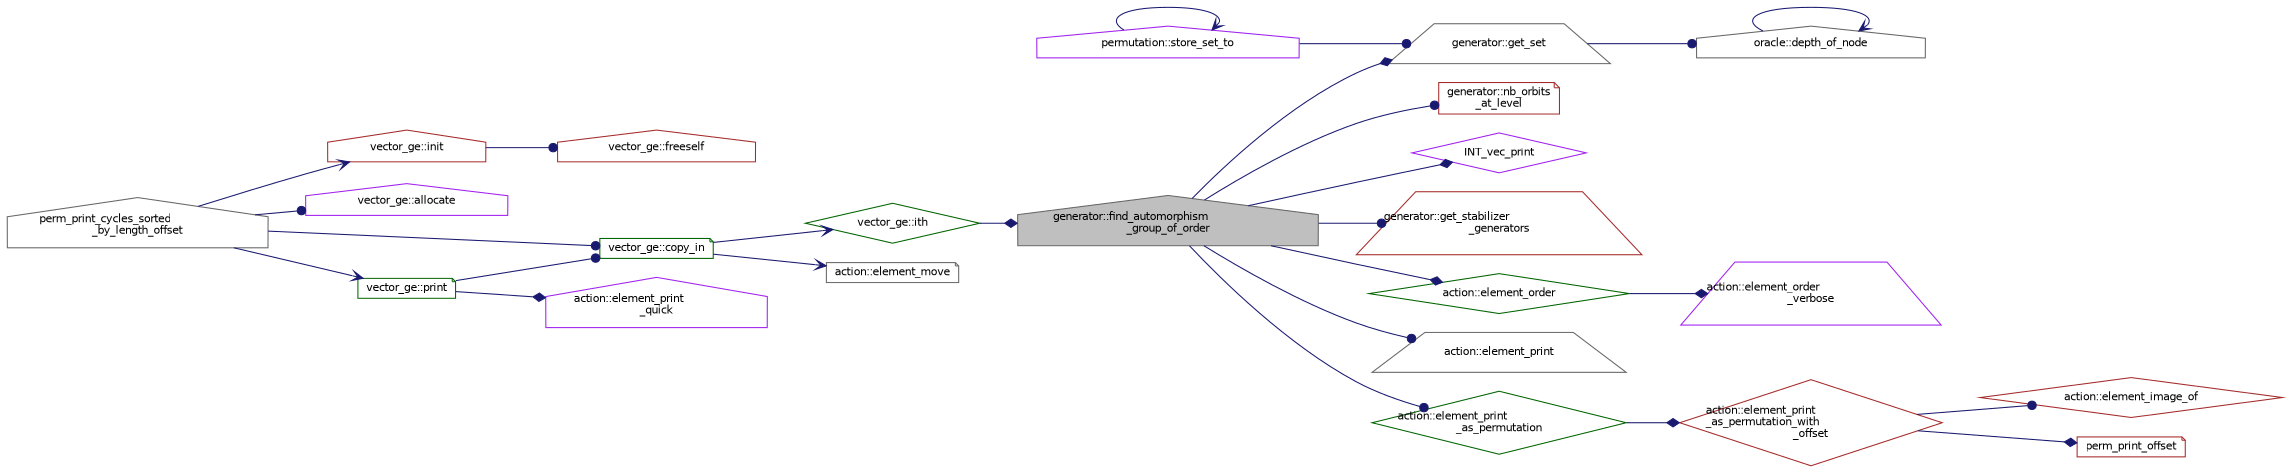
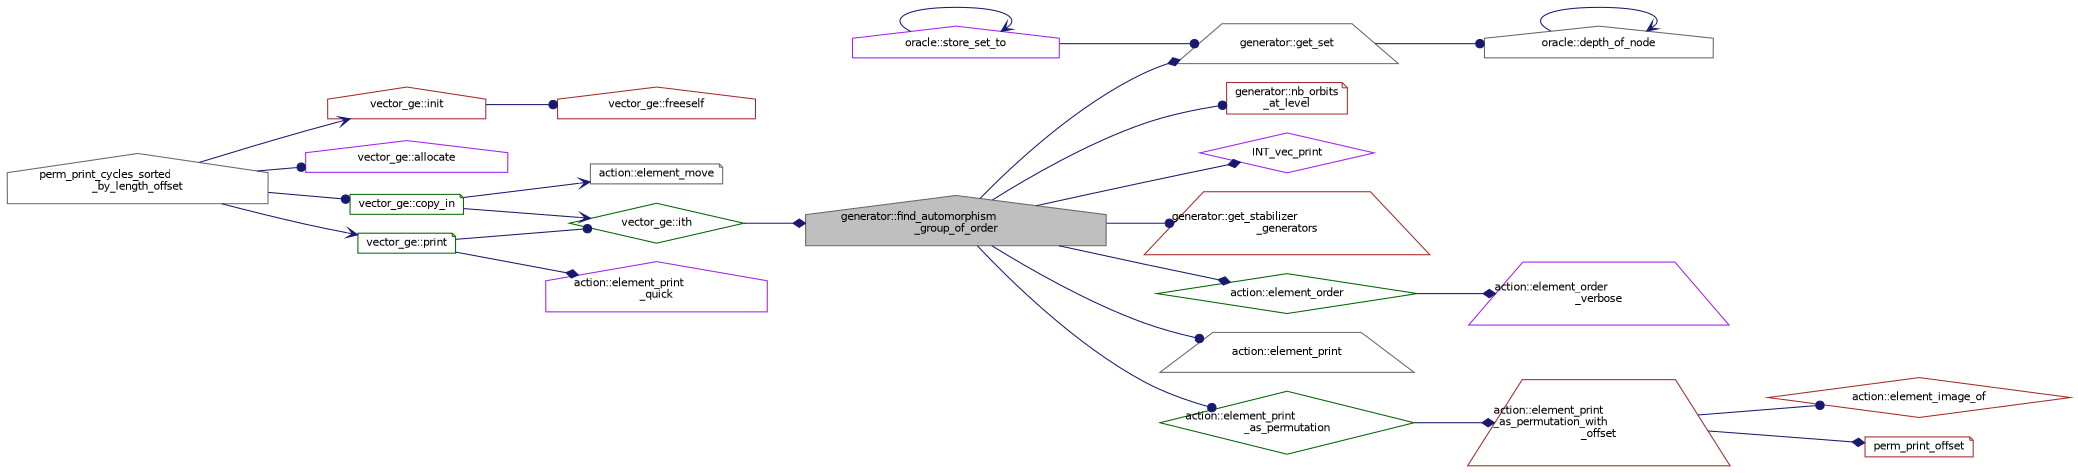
(1168, 44) -> (956, 44)
(524, 270) -> (519, 234)
(1811, 423) -> (1599, 423)
